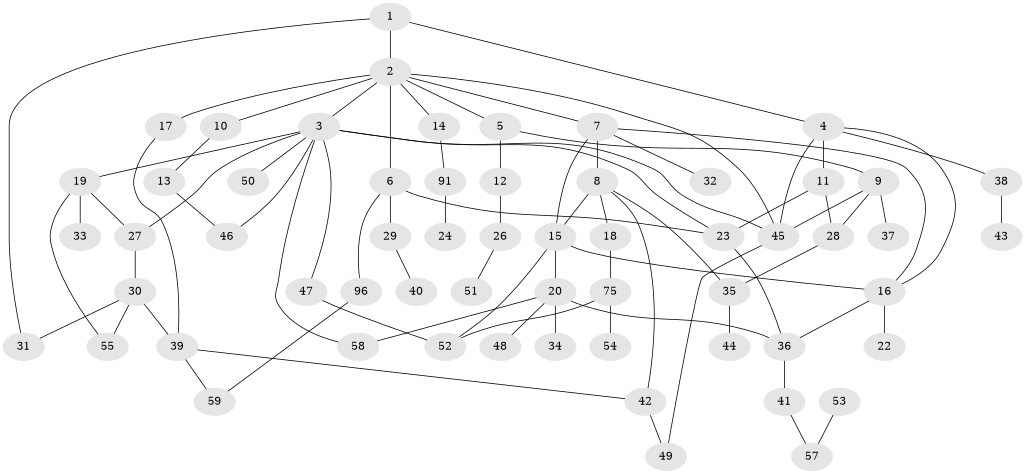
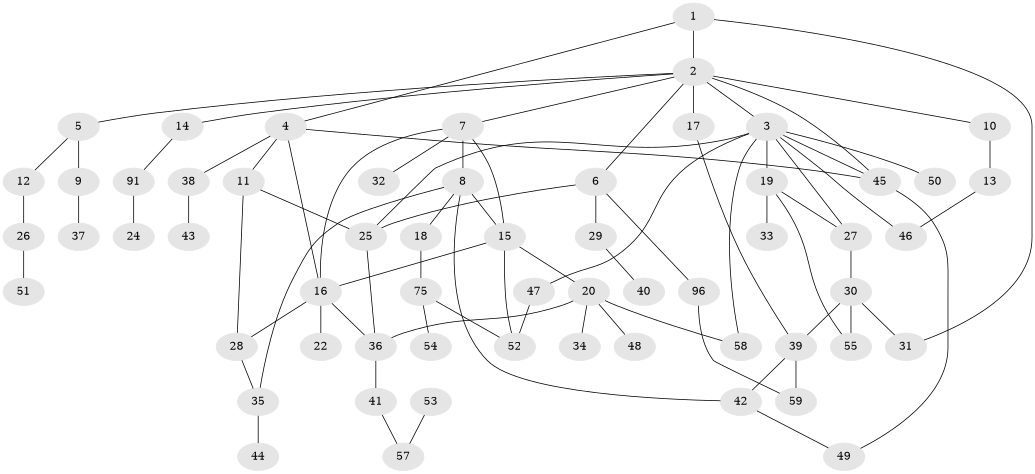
(834, 207) -> none
(856, 209) -> (283, 317)
(723, 237) -> (366, 237)
